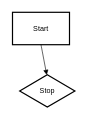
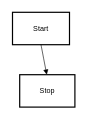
(47, 91) -> (47, 91)
